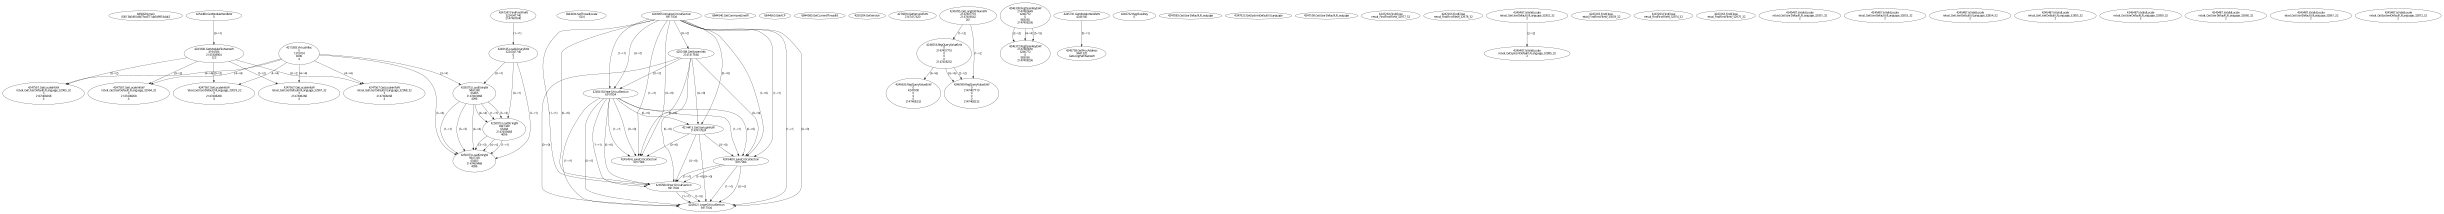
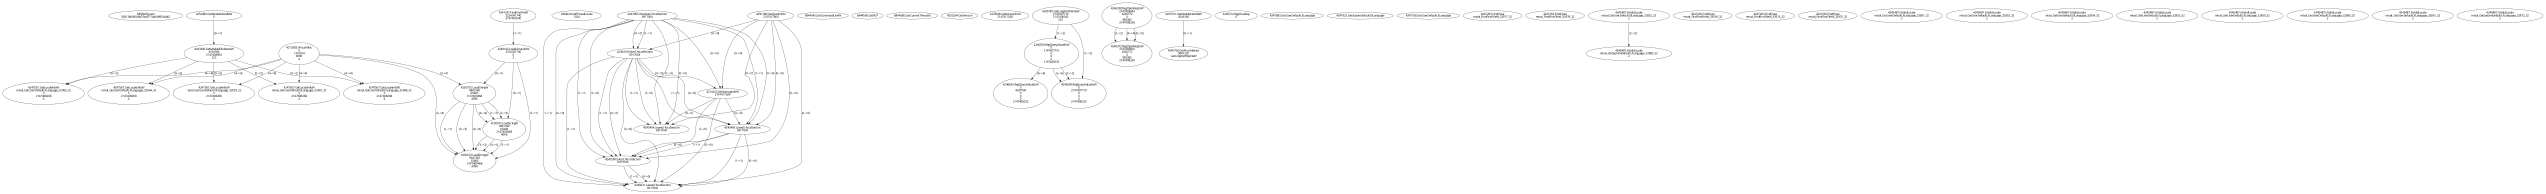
(681, 34) -> none
